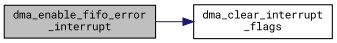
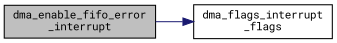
(263, 22) -> (263, 22)
